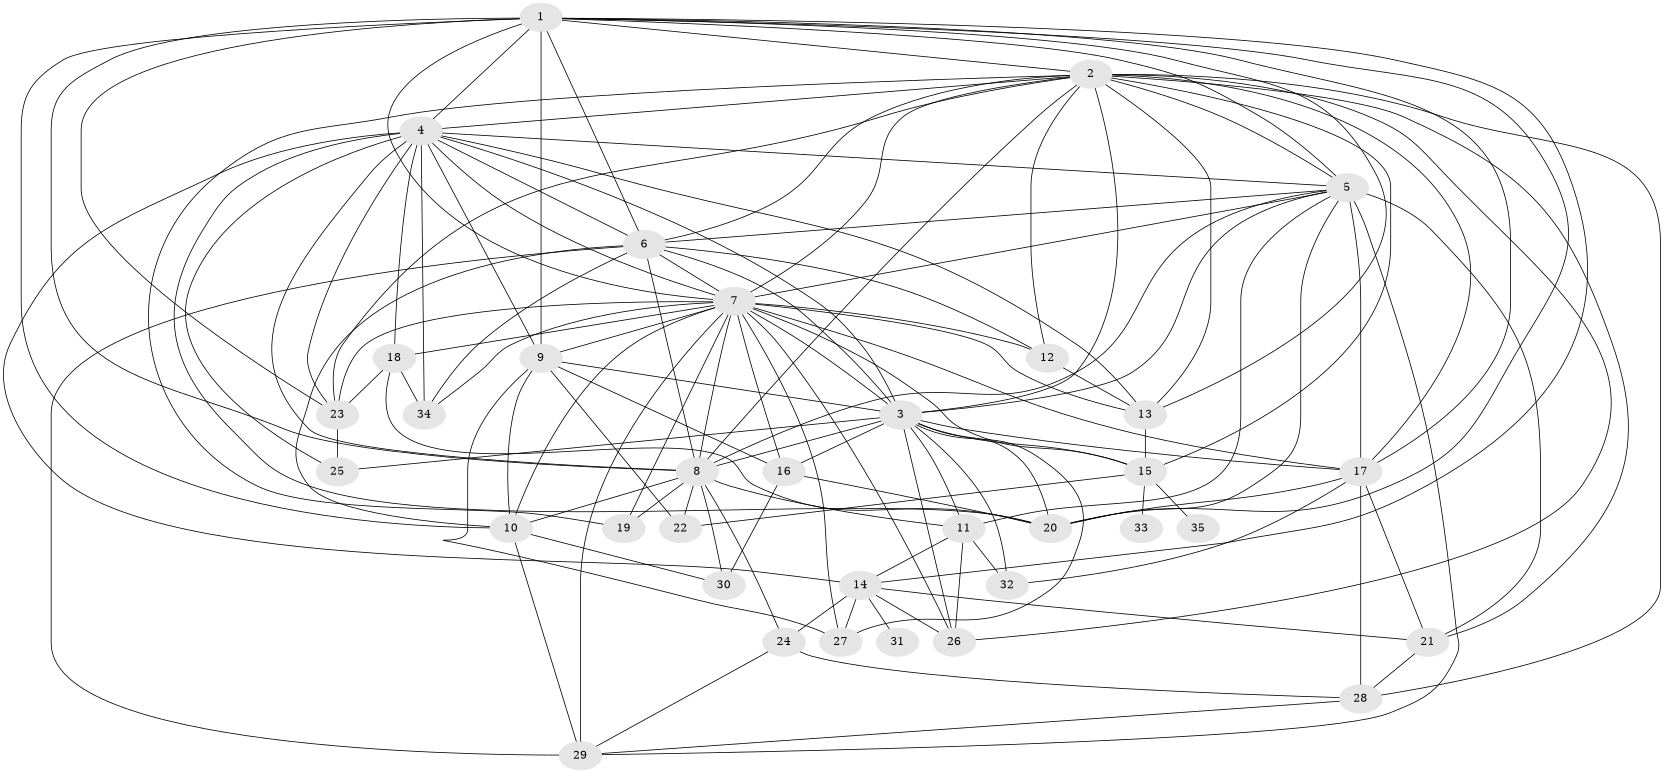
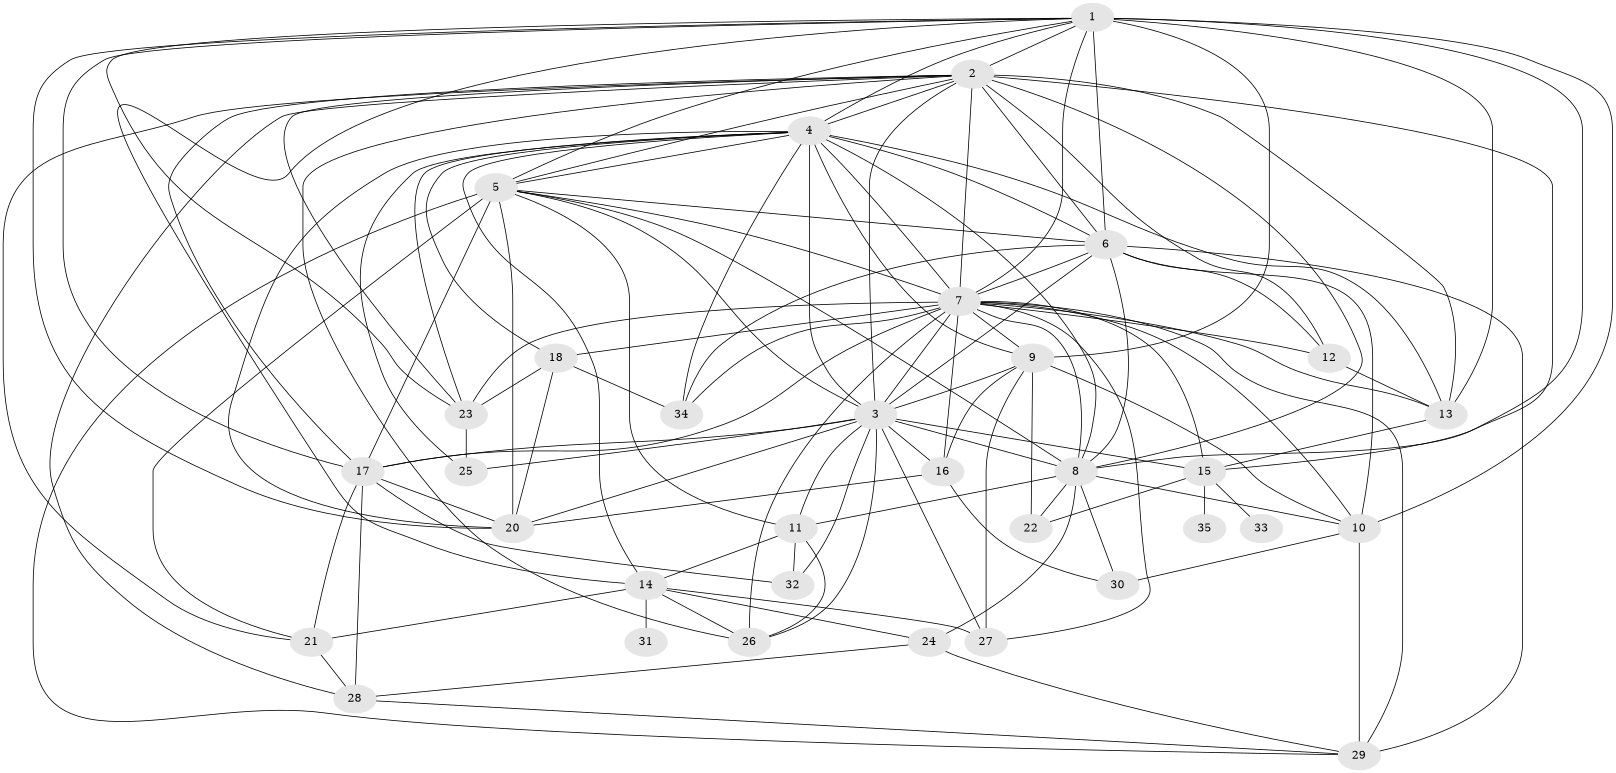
(624, 529) -> none
